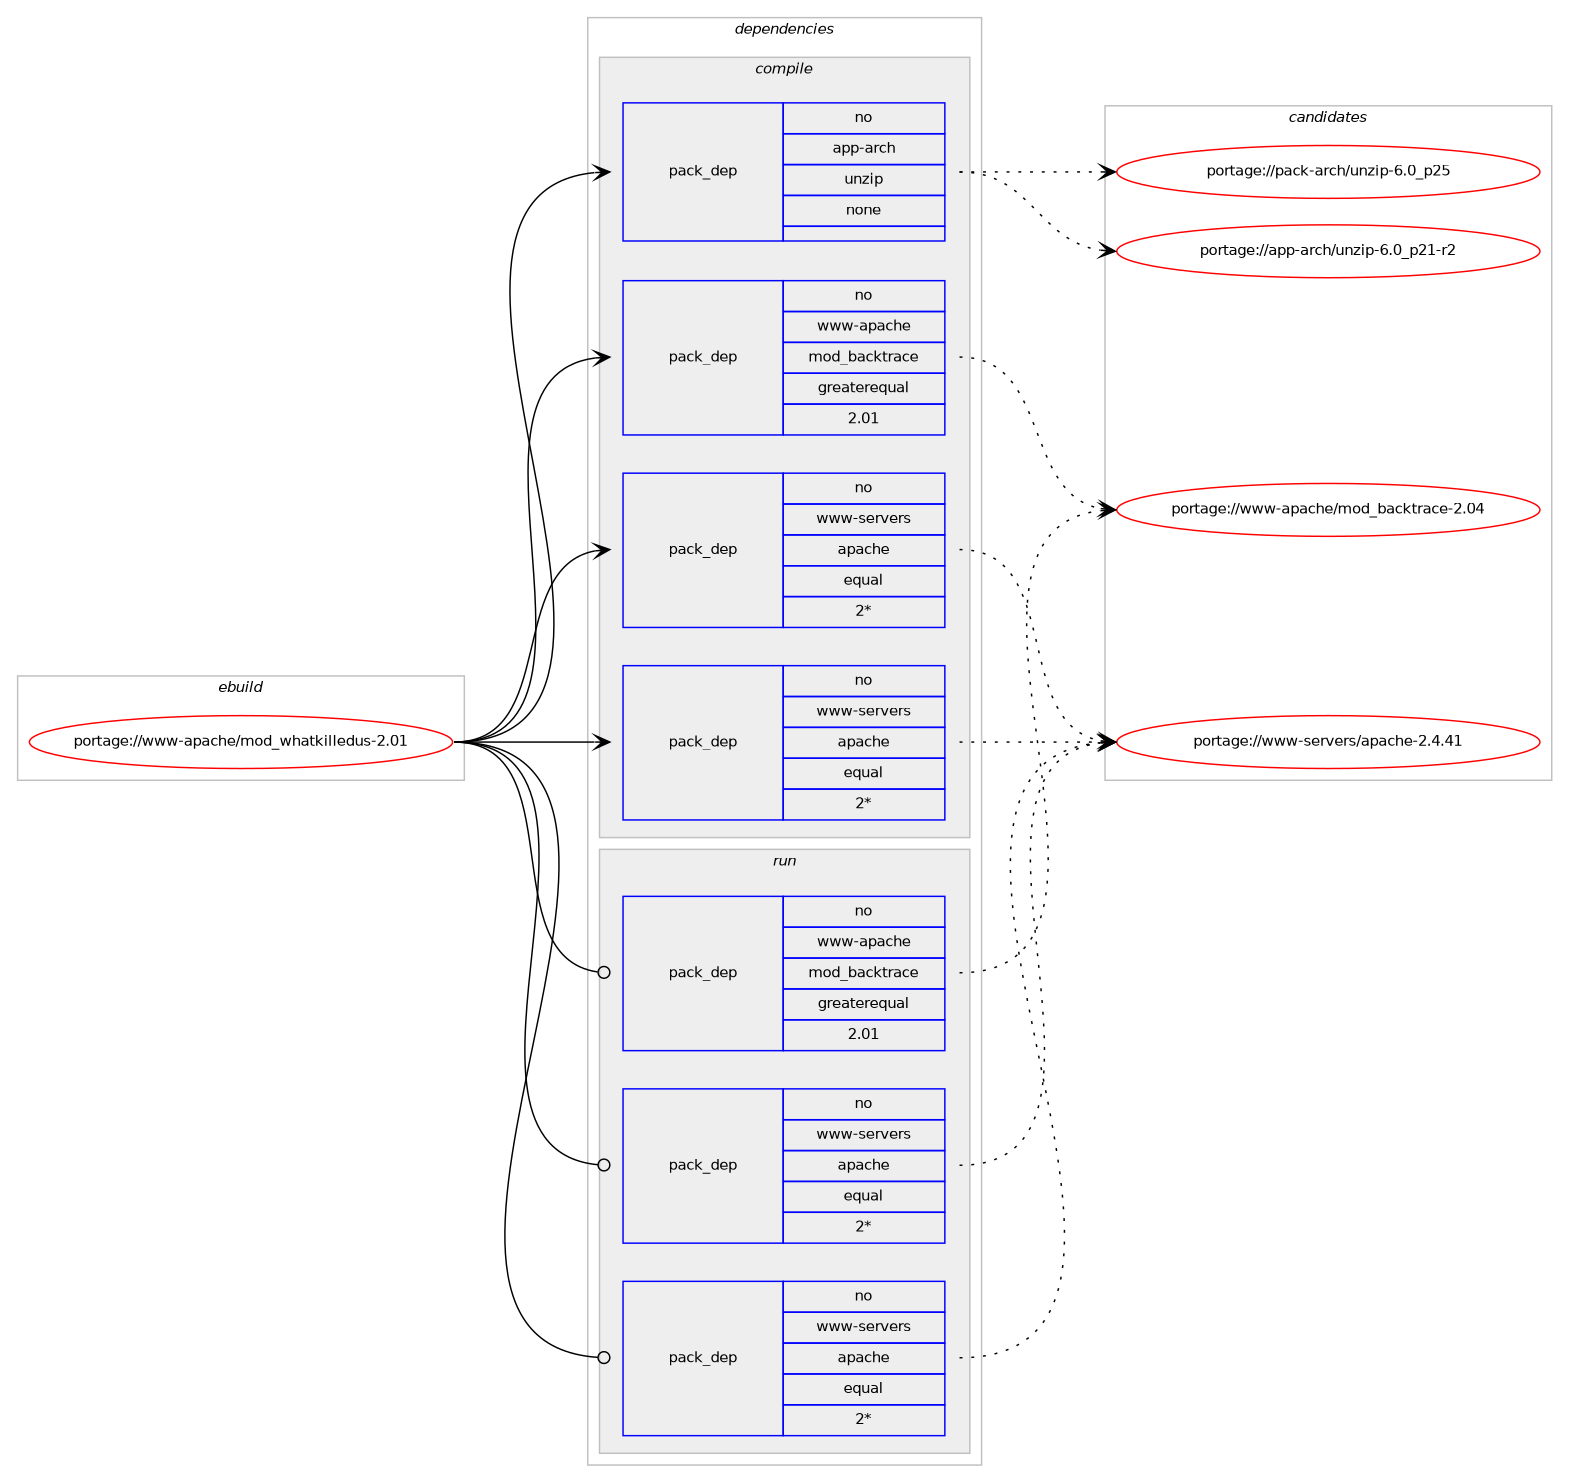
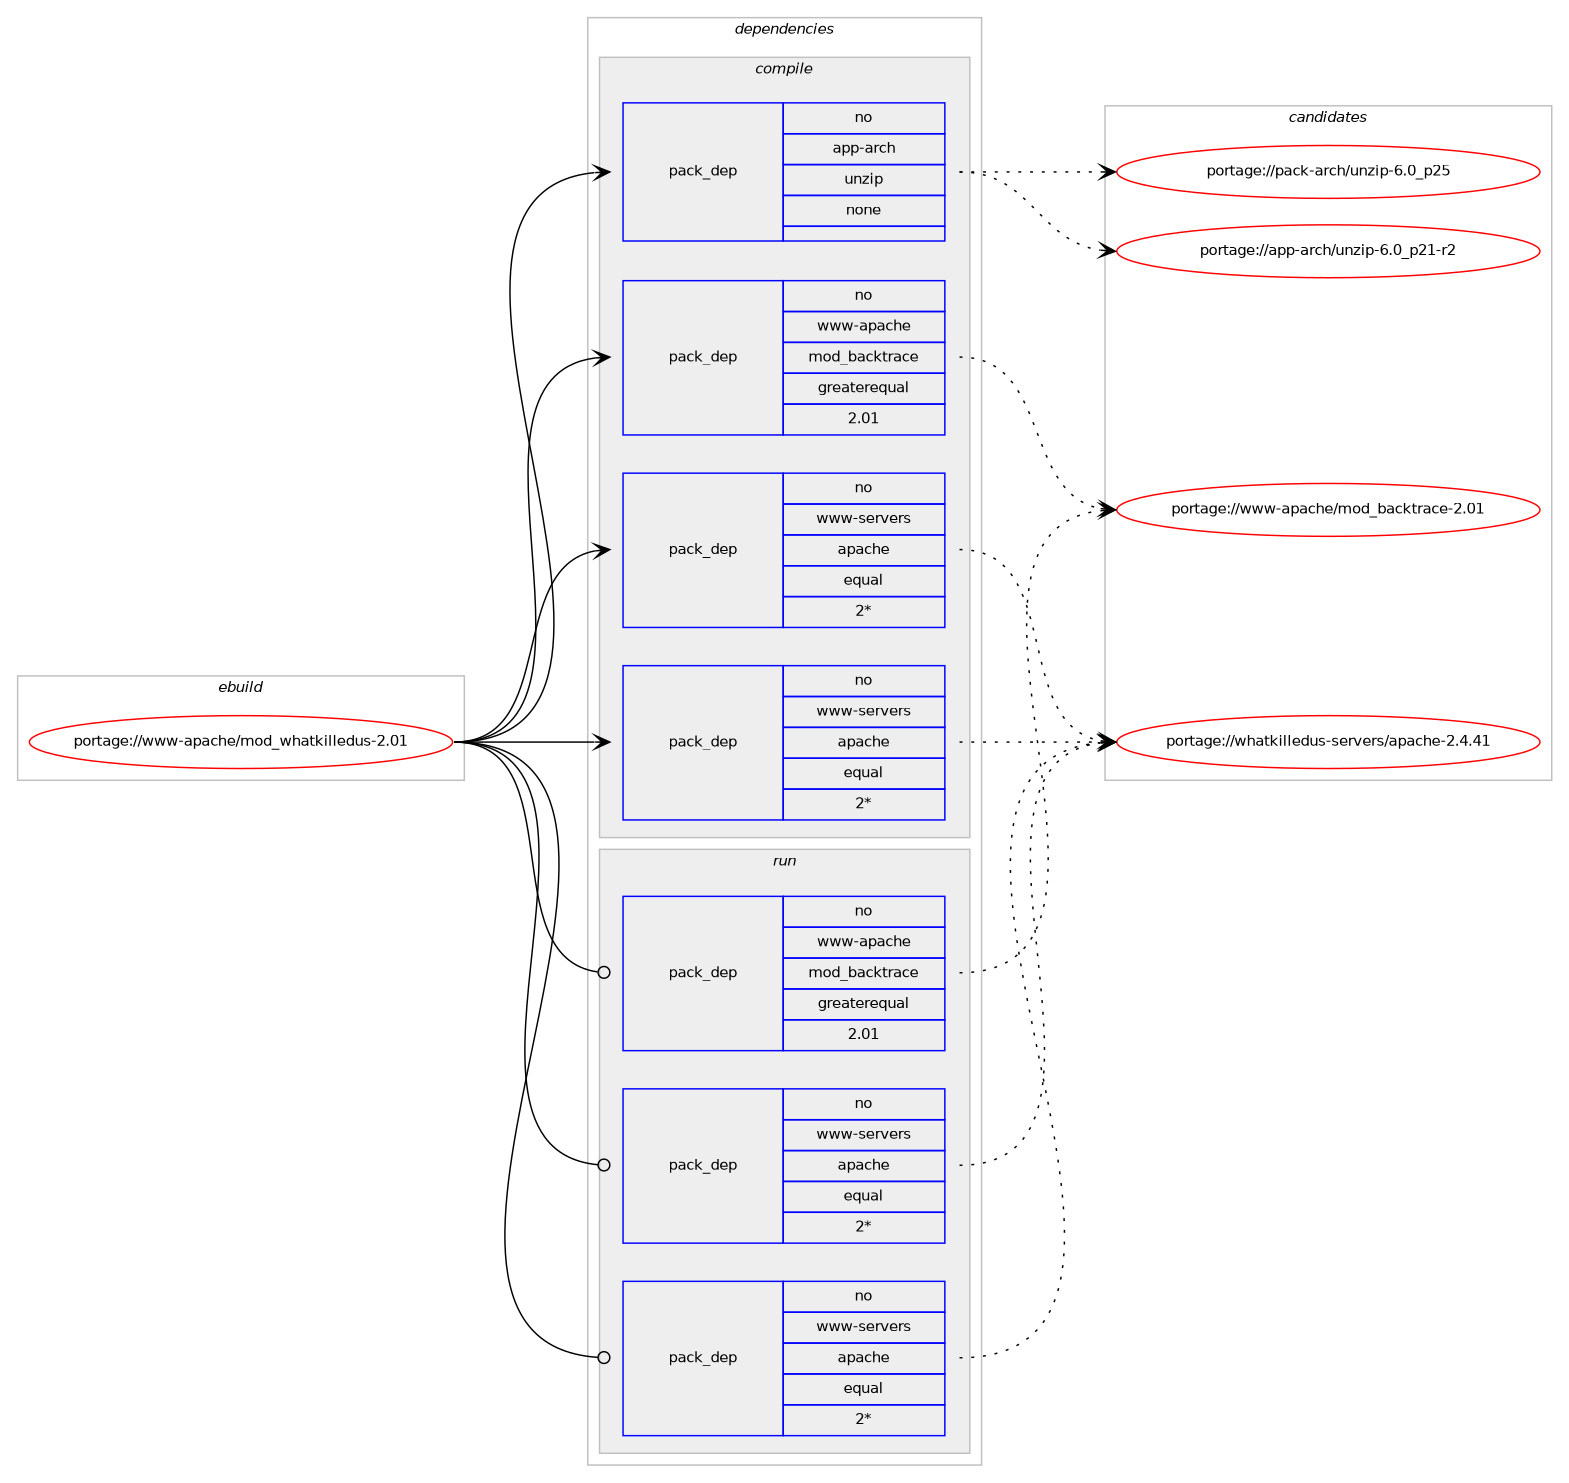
(1328, 510) -> (1328, 510)
(1328, 742) -> (1328, 742)
